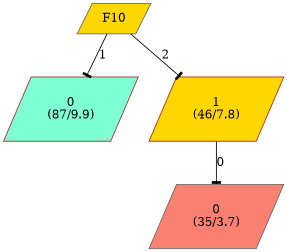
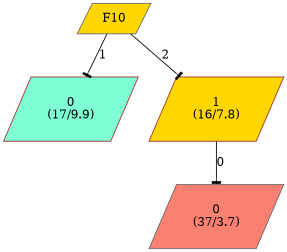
(71, 109) -> (71, 109)
(216, 109) -> (216, 109)
(216, 217) -> (216, 217)
